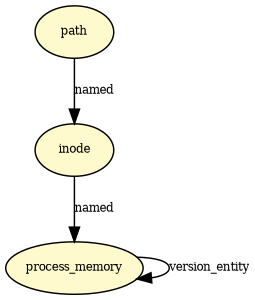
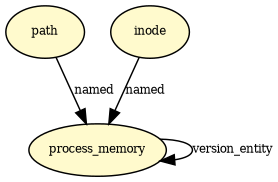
(74, 84) -> (68, 84)
